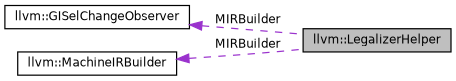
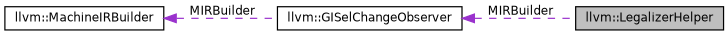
(246, 54) -> (227, 18)
